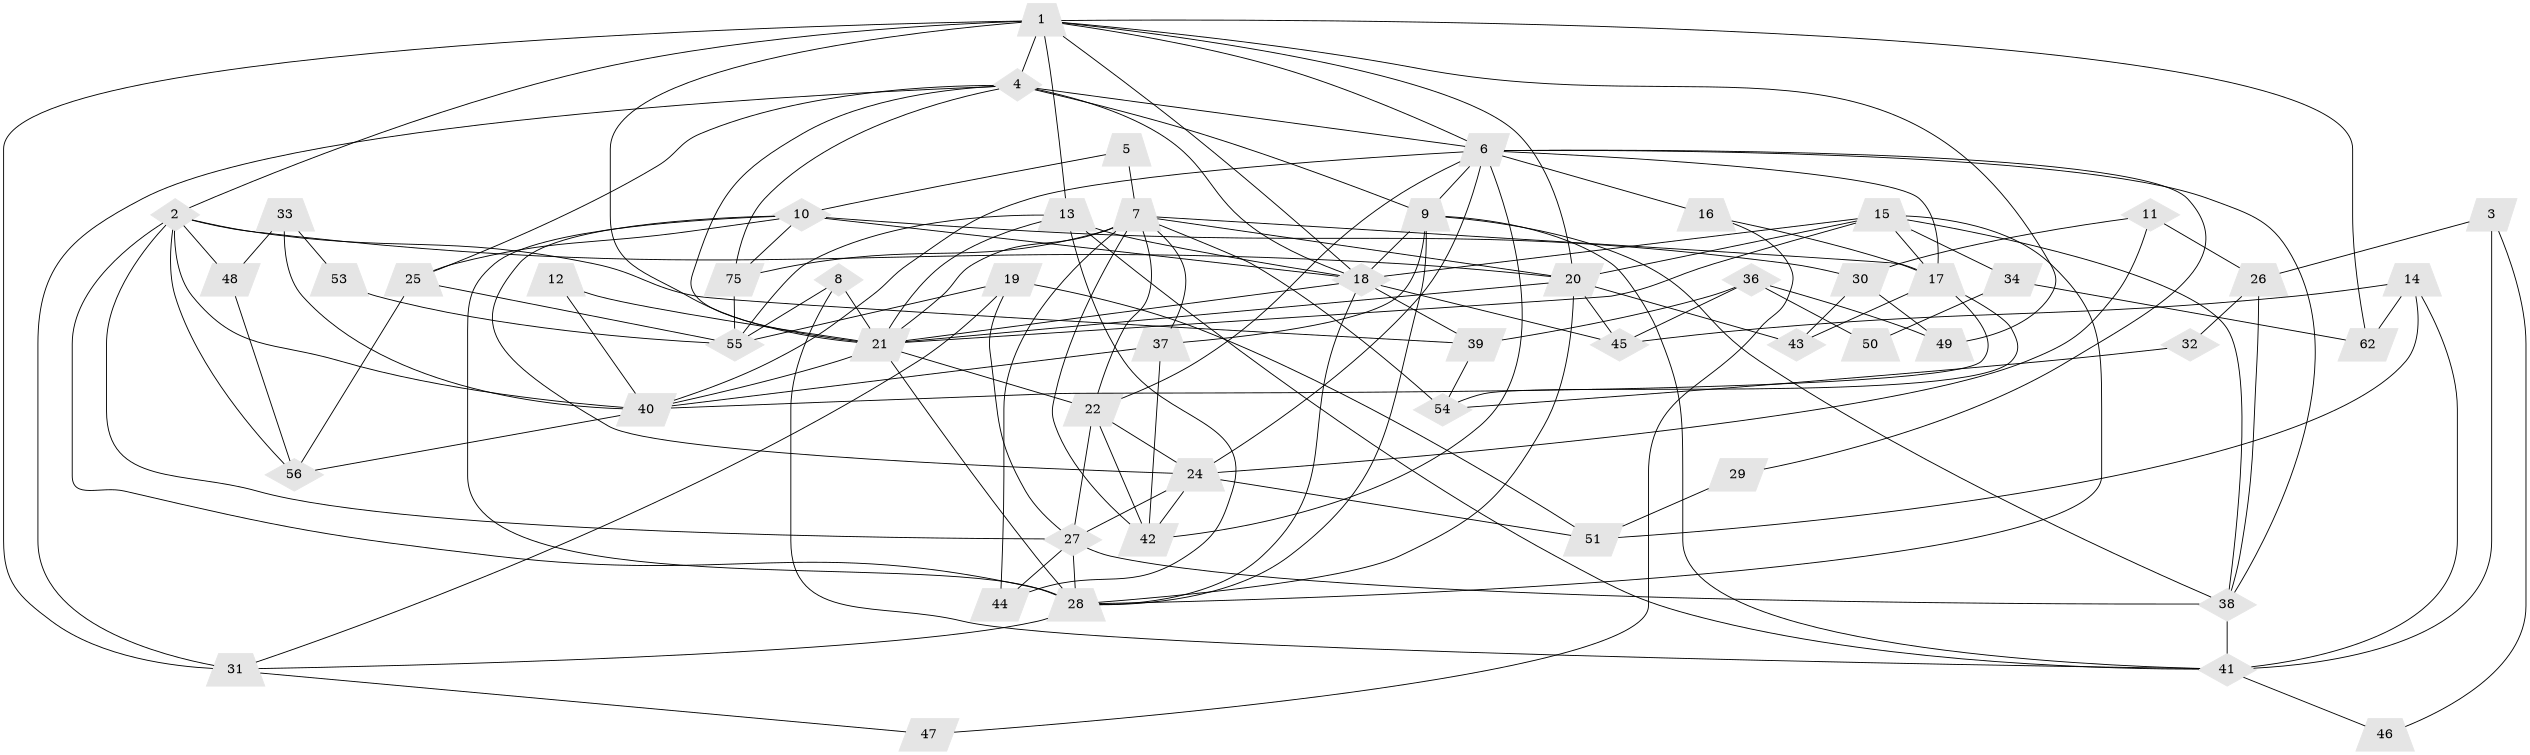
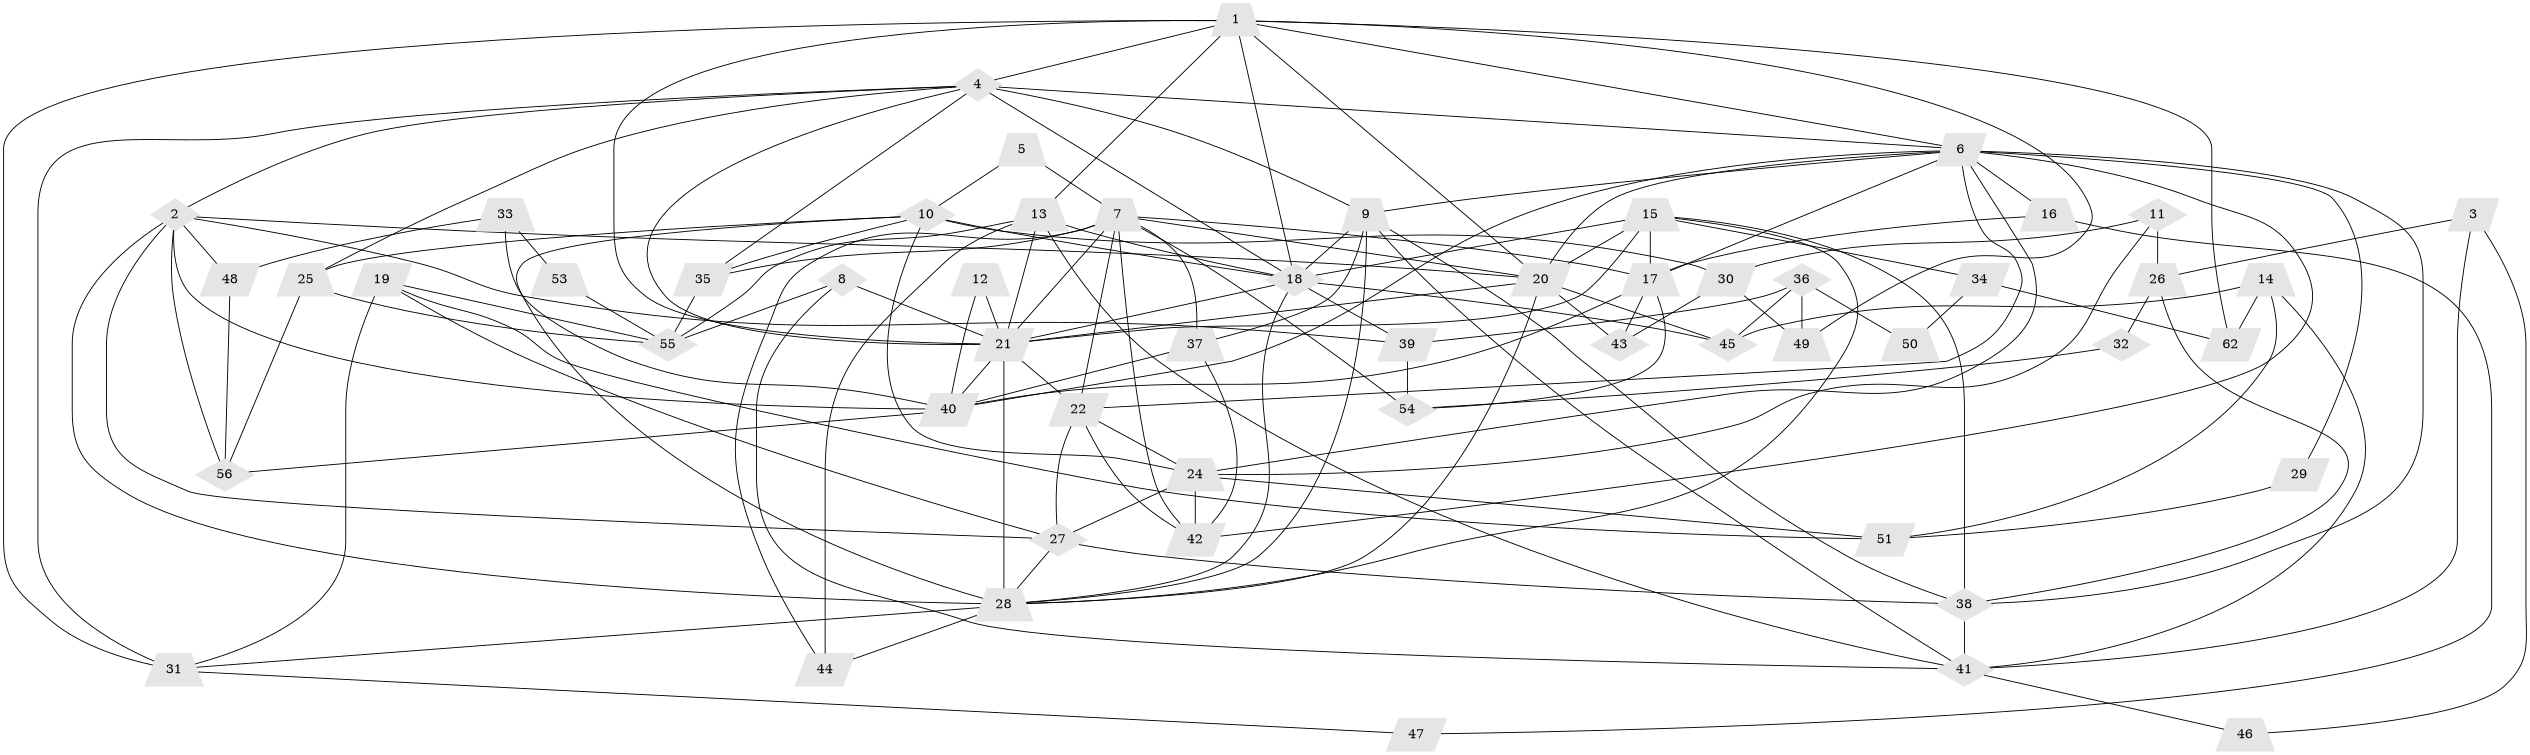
(595, 69) -> (486, 116)
none -> (1657, 184)
(734, 280) -> (703, 280)
(1039, 570) -> (915, 637)
